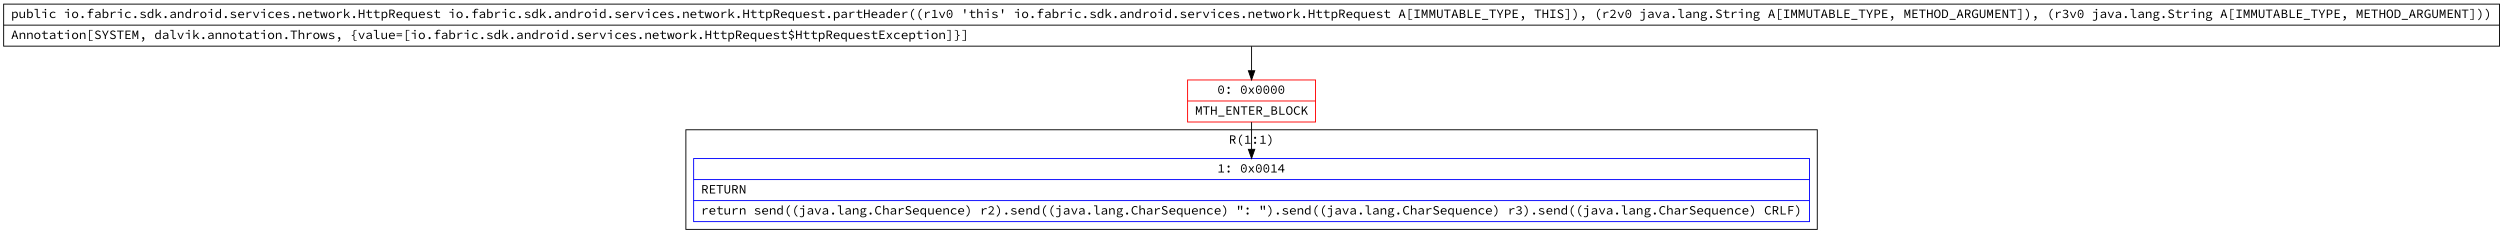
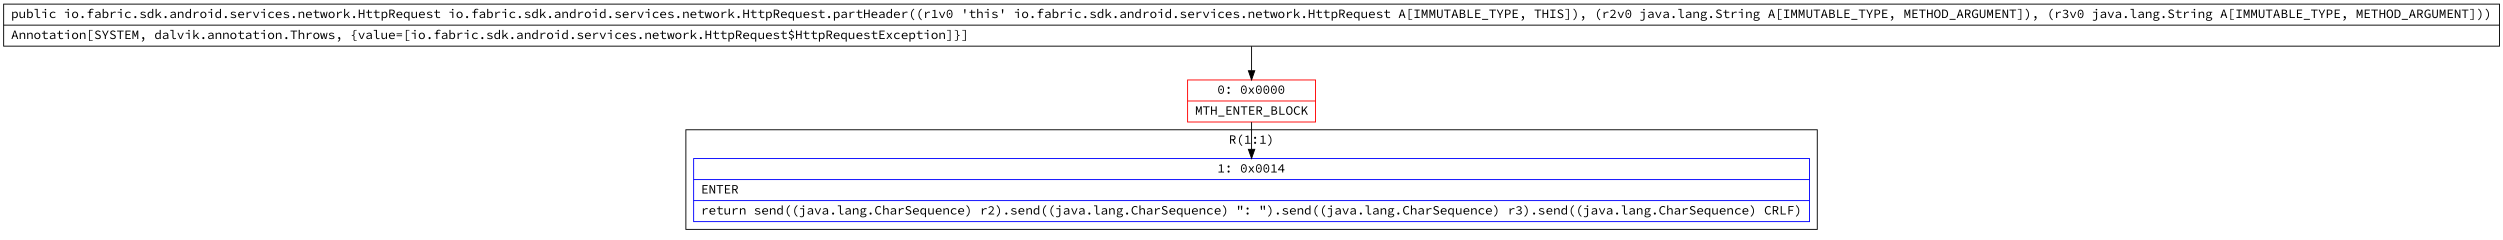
(724, 190) -> (720, 190)
